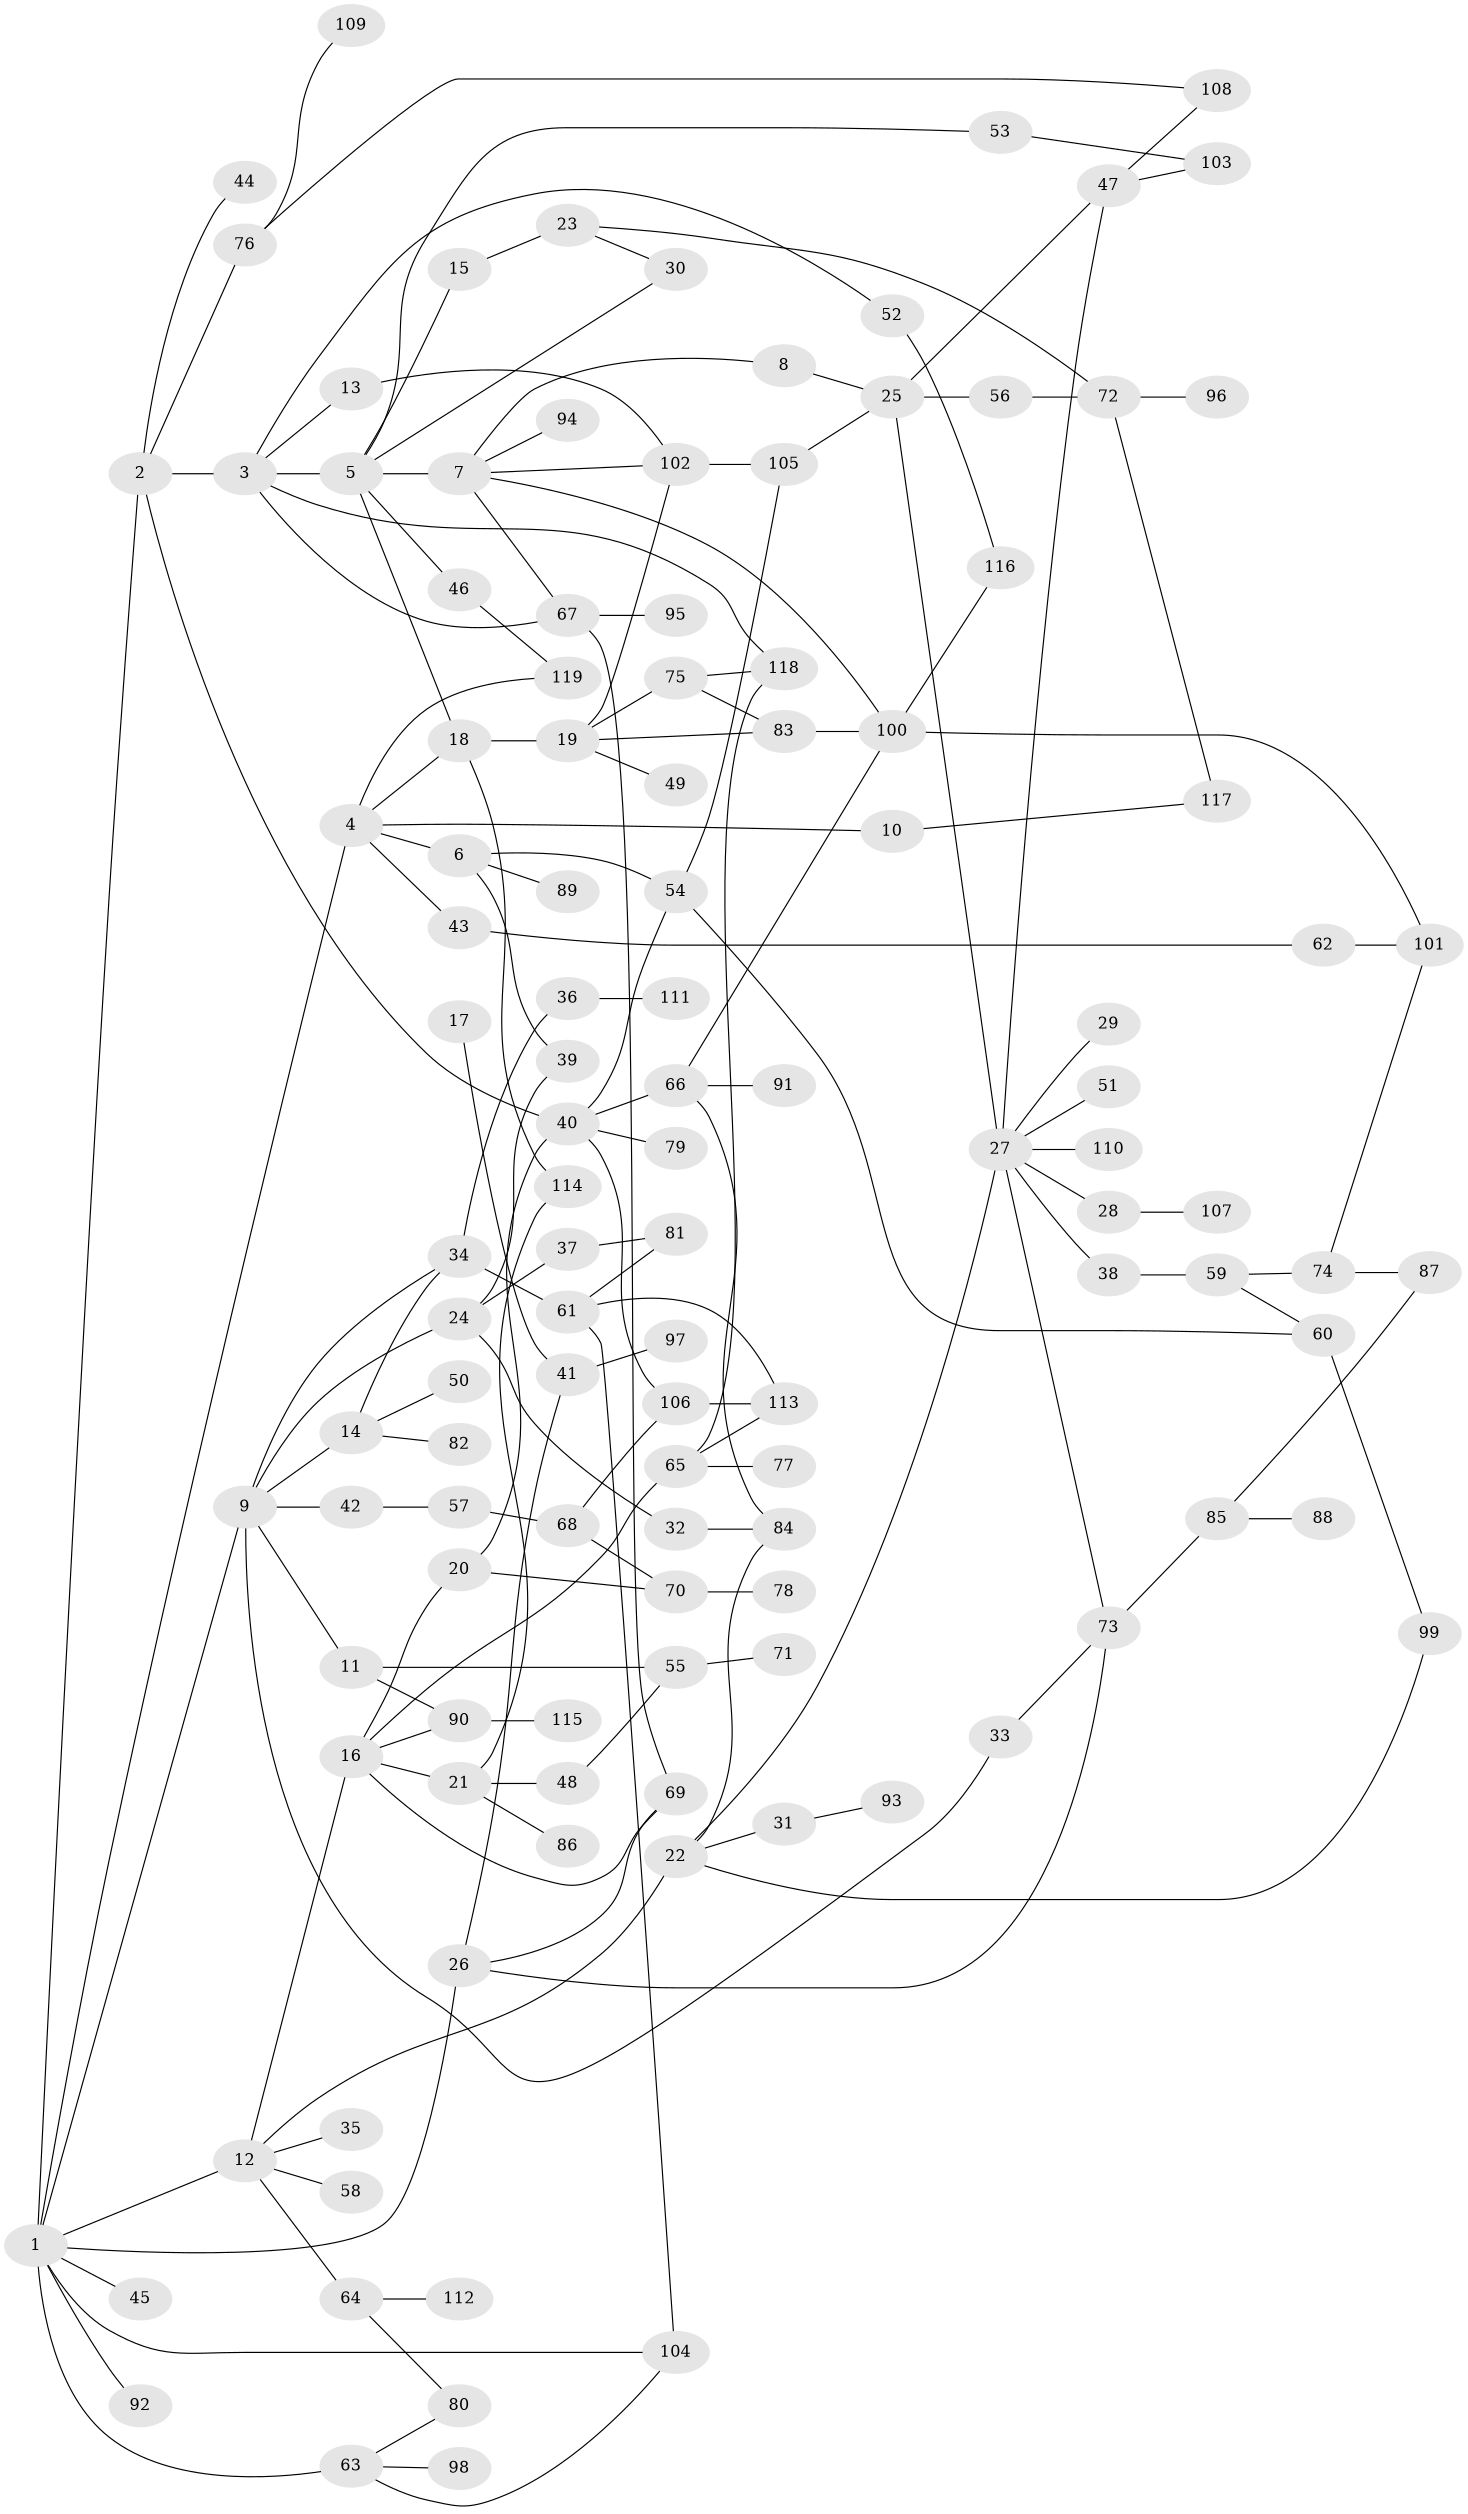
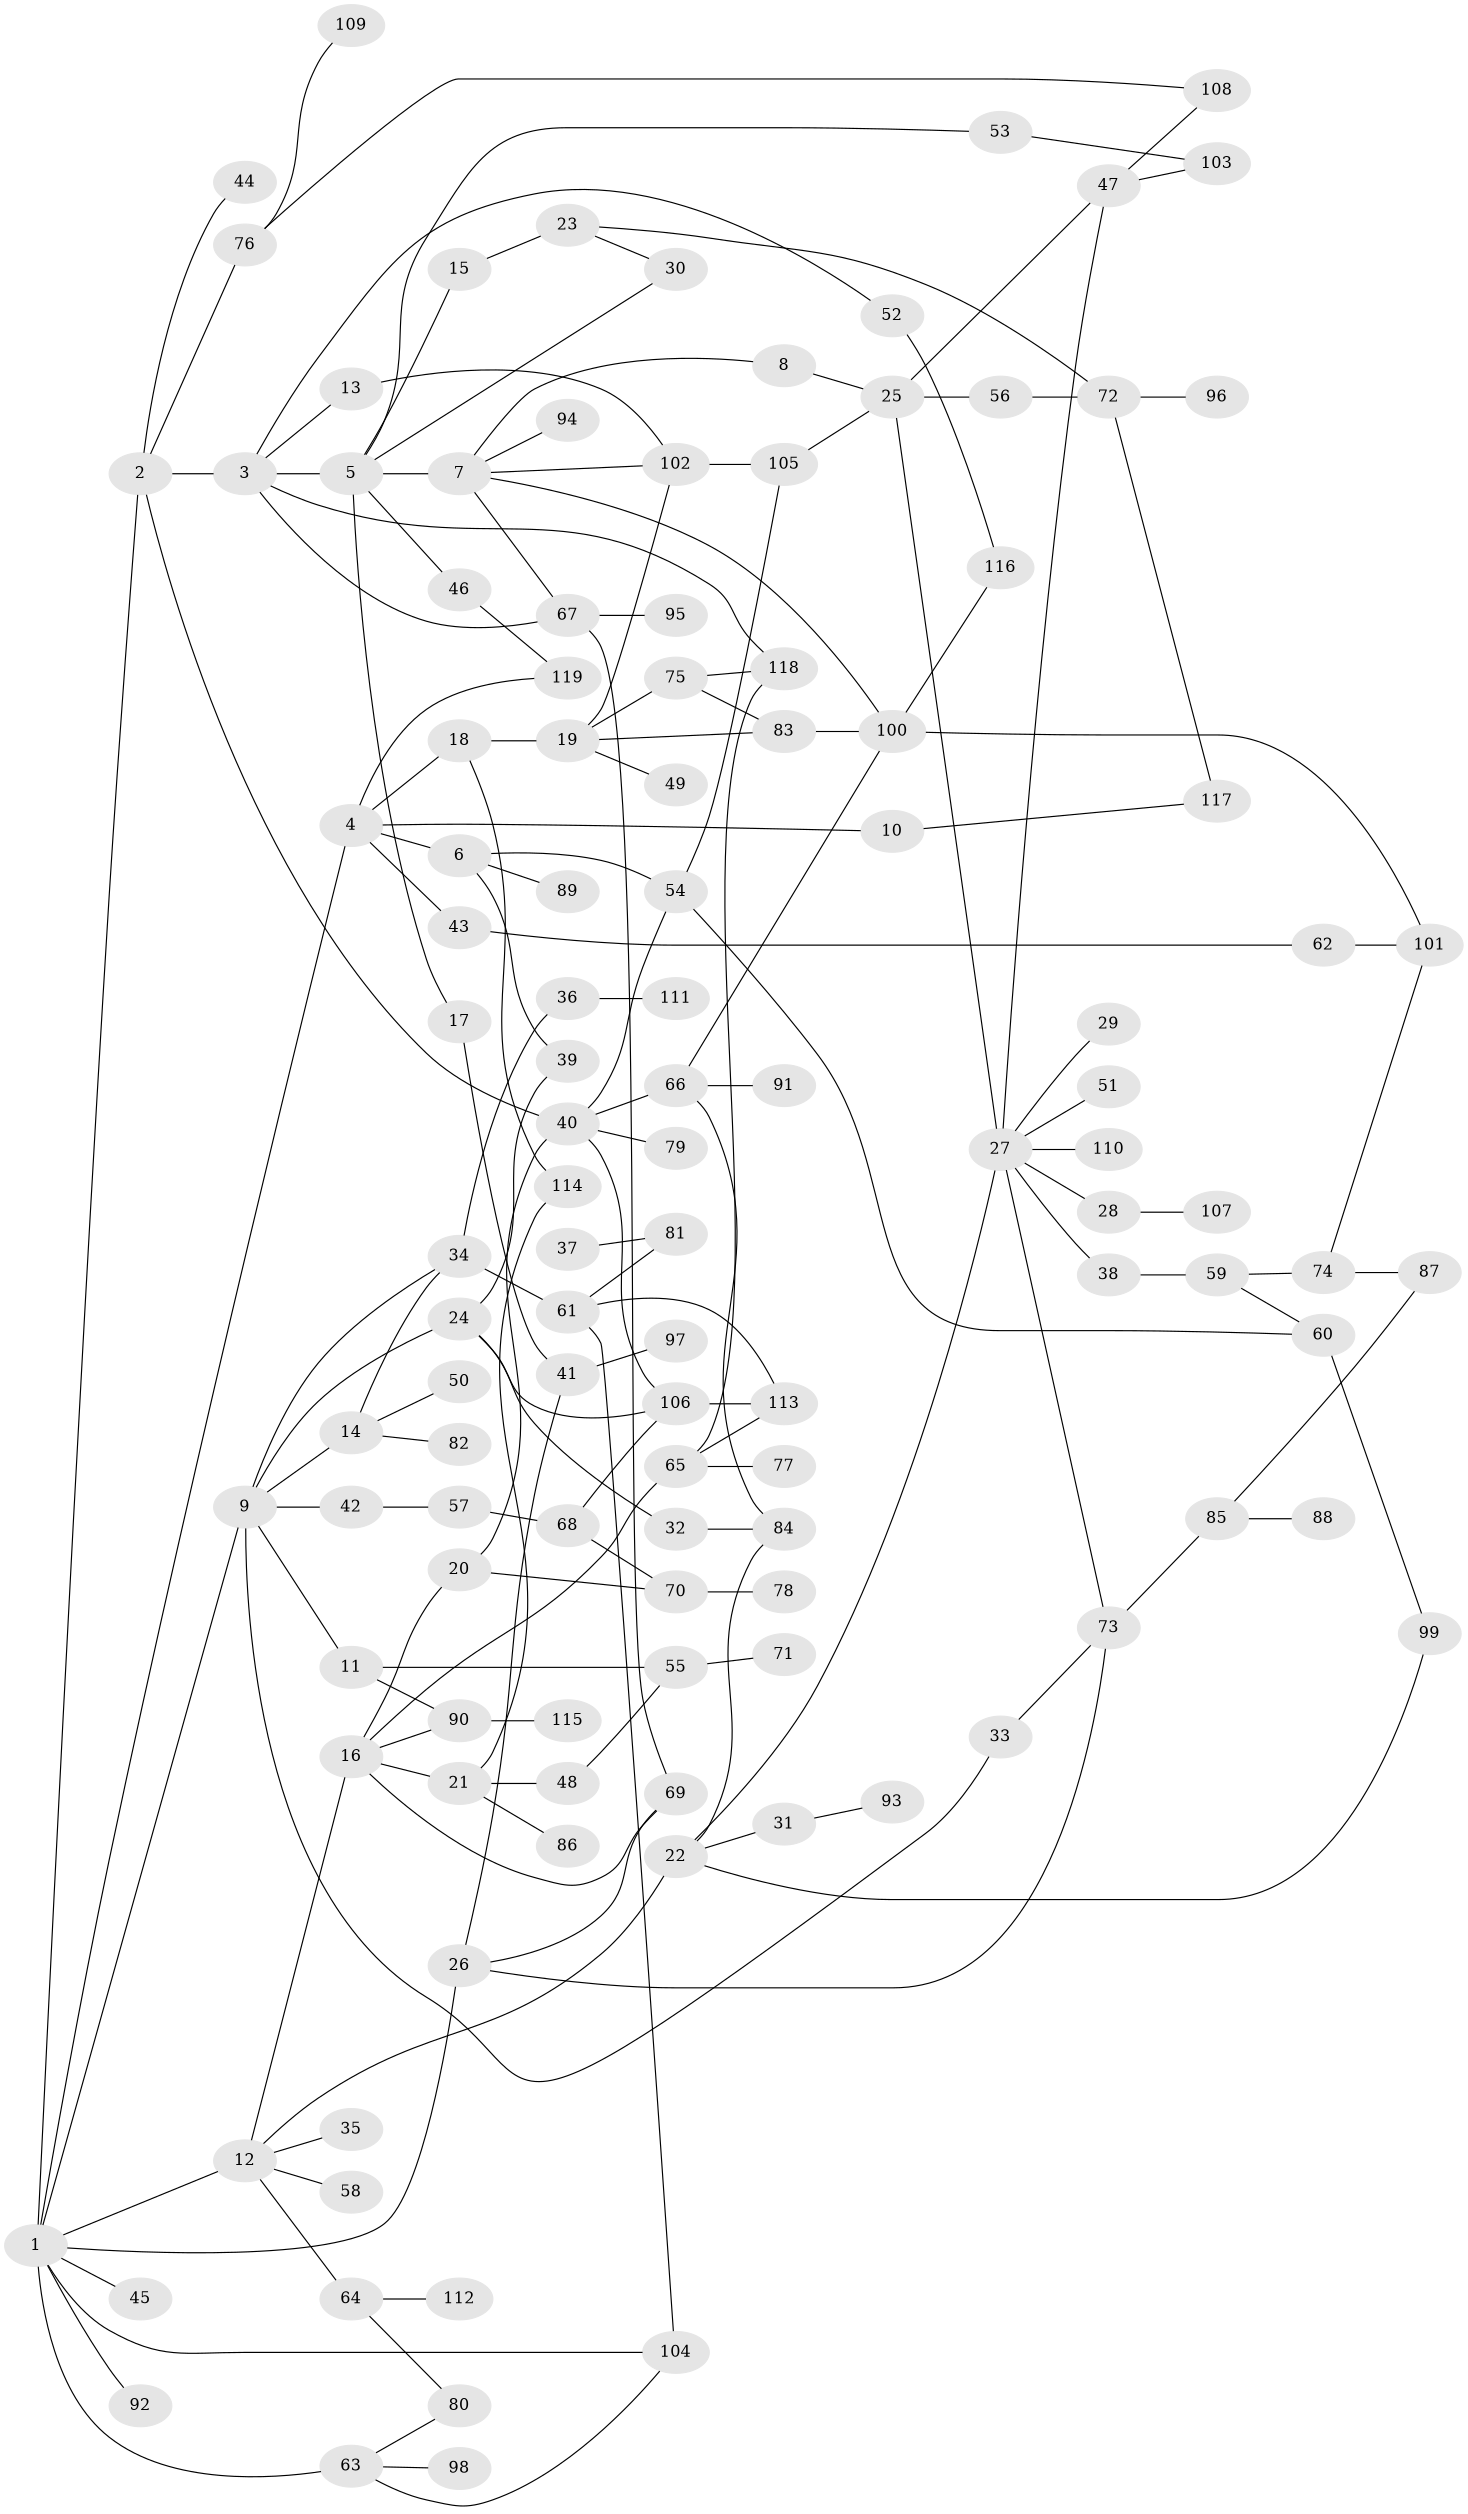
(403, 601) -> (378, 740)
(521, 1279) -> (545, 1410)
